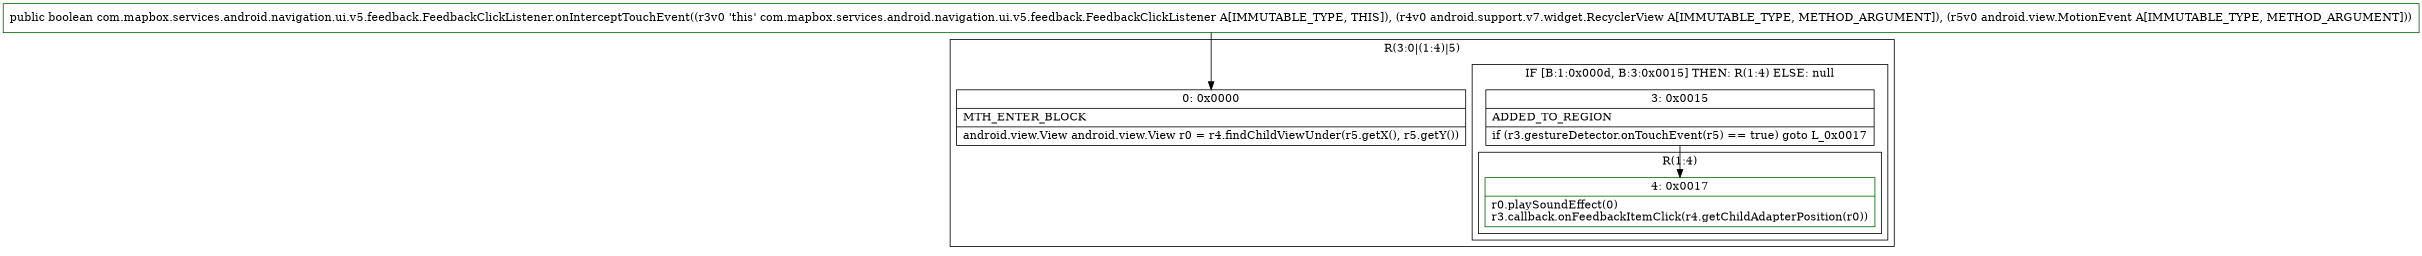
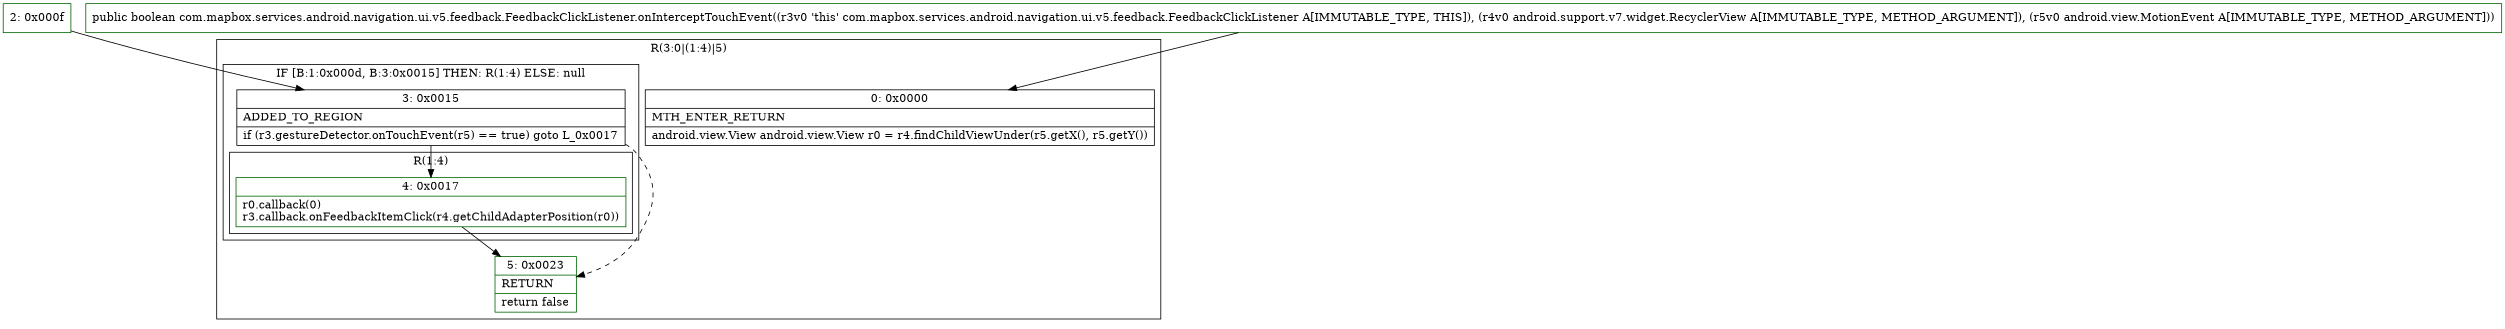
none -> (37, 18)
(1025, 117) -> (719, 117)
(1555, 205) -> (282, 205)
none -> (536, 284)
